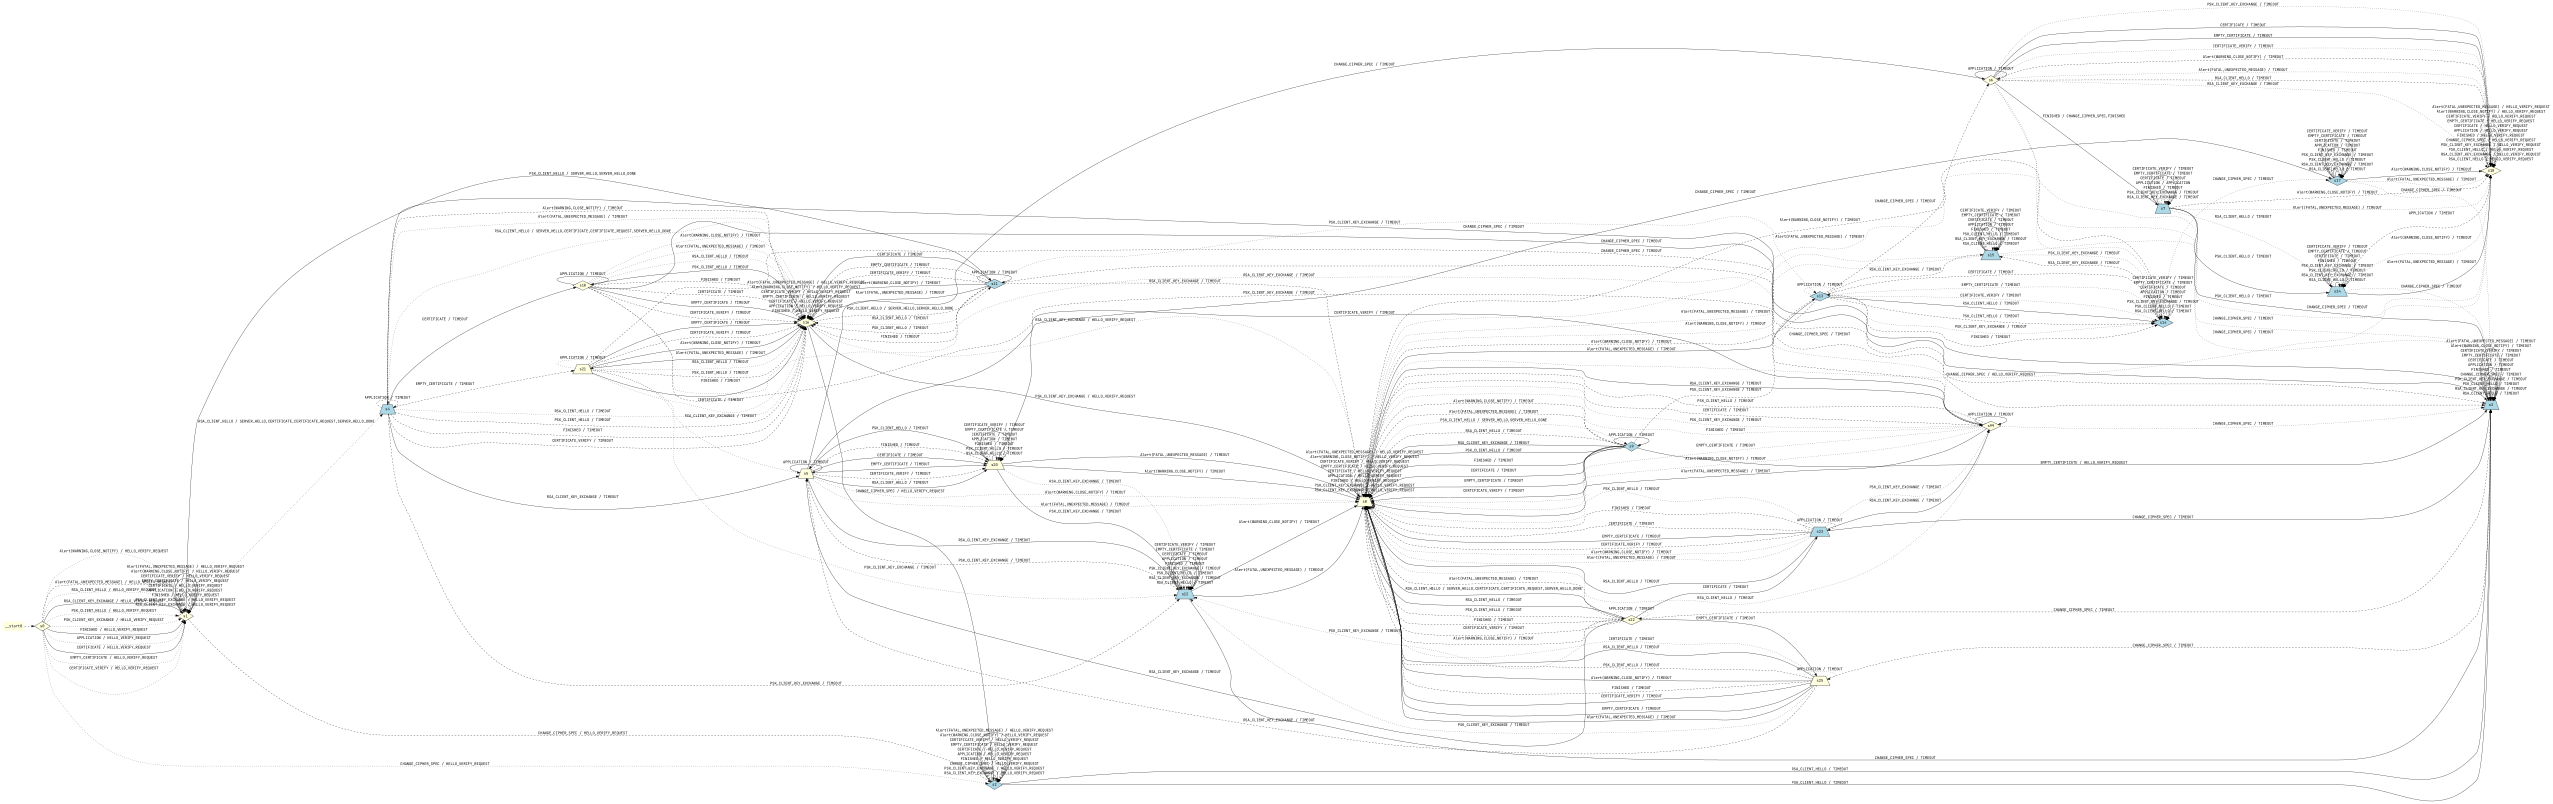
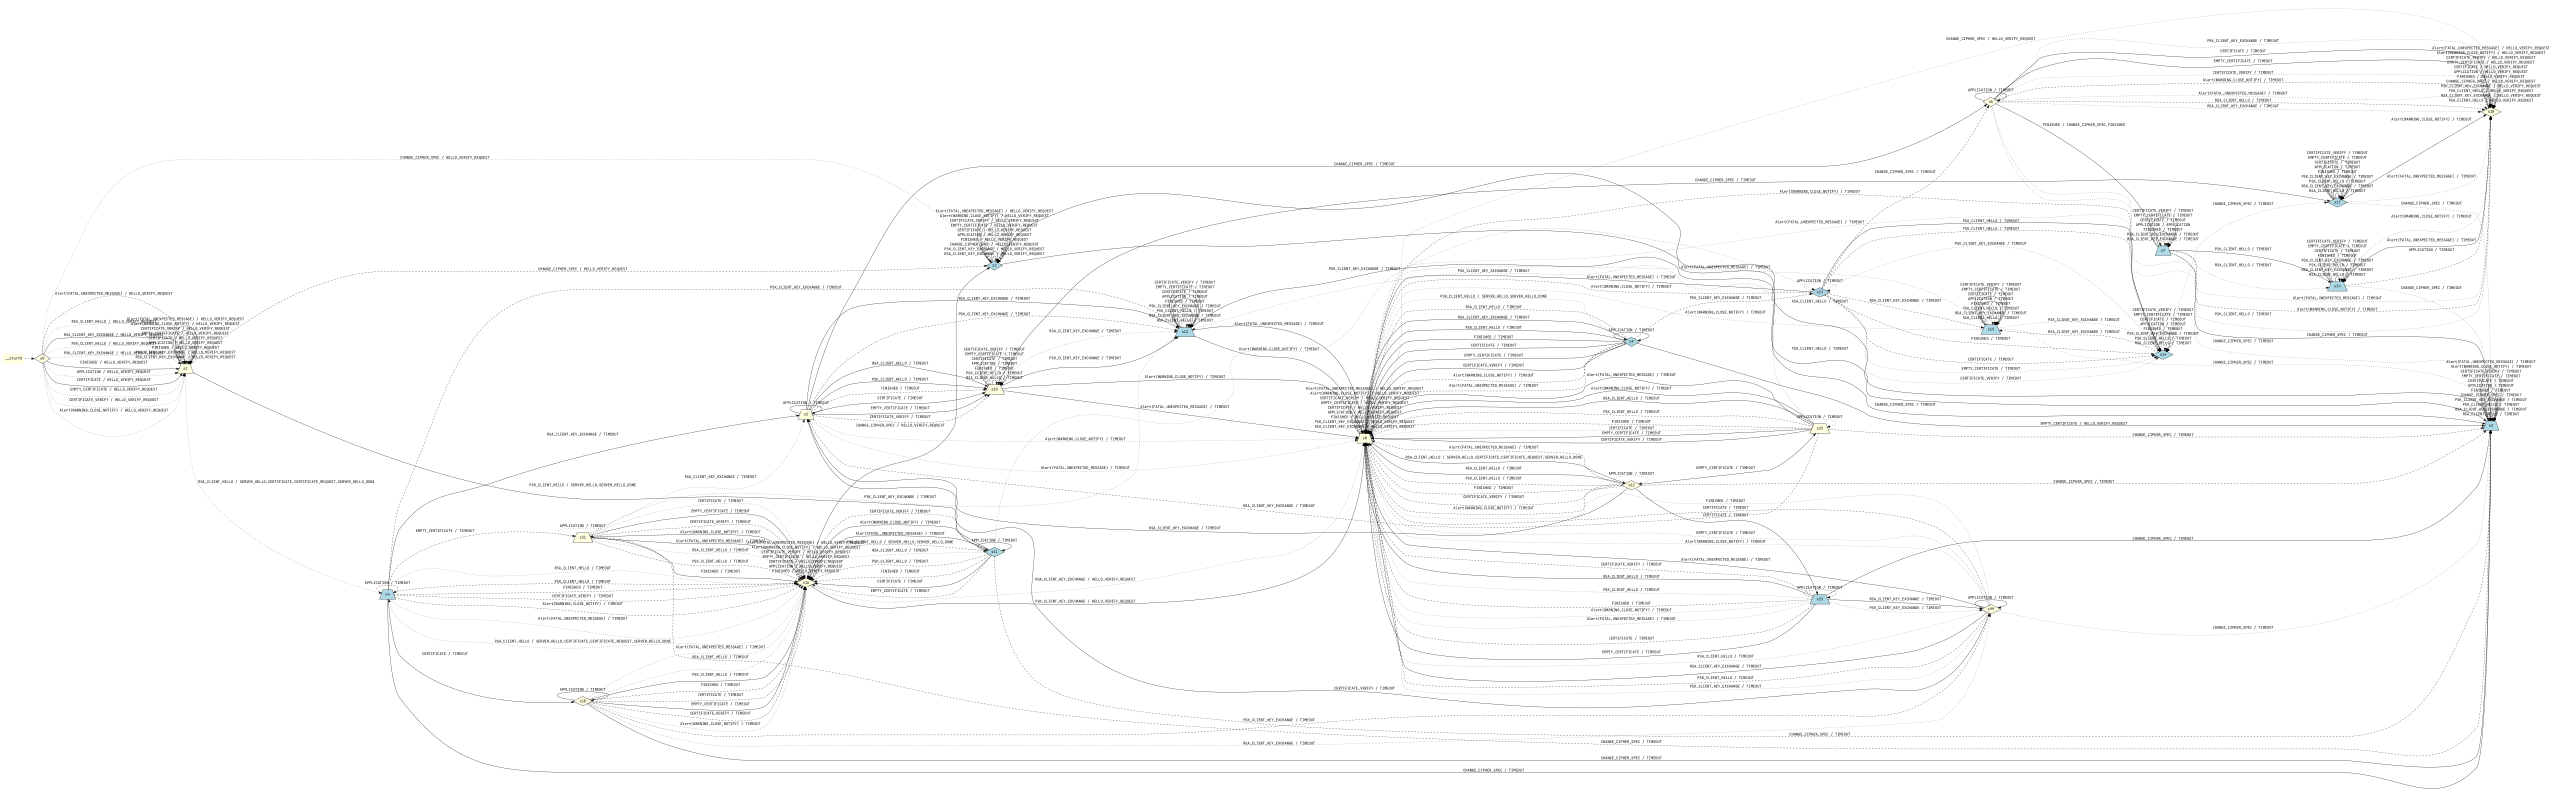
(1268, 285) -> none
(186, 616) -> (186, 369)
(1419, 648) -> none
